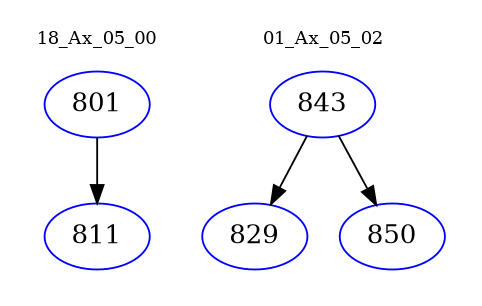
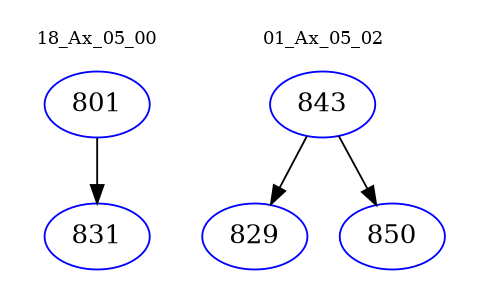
(97, 236) -> (97, 236)
